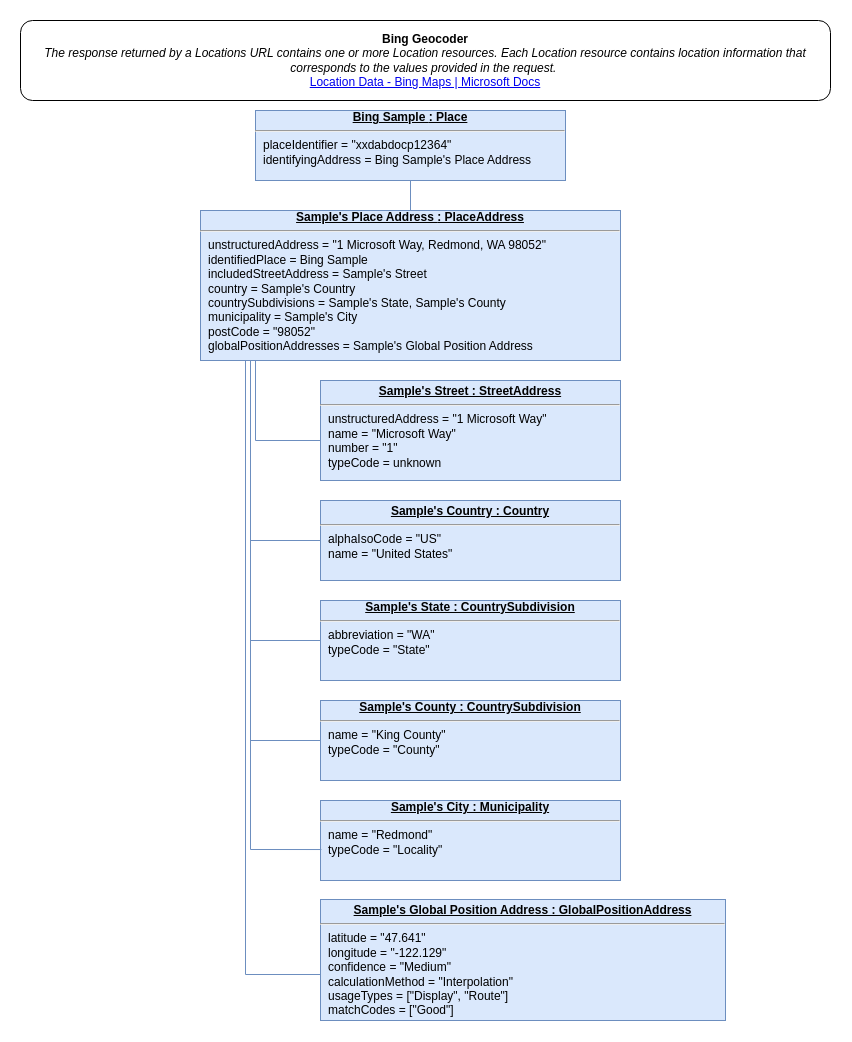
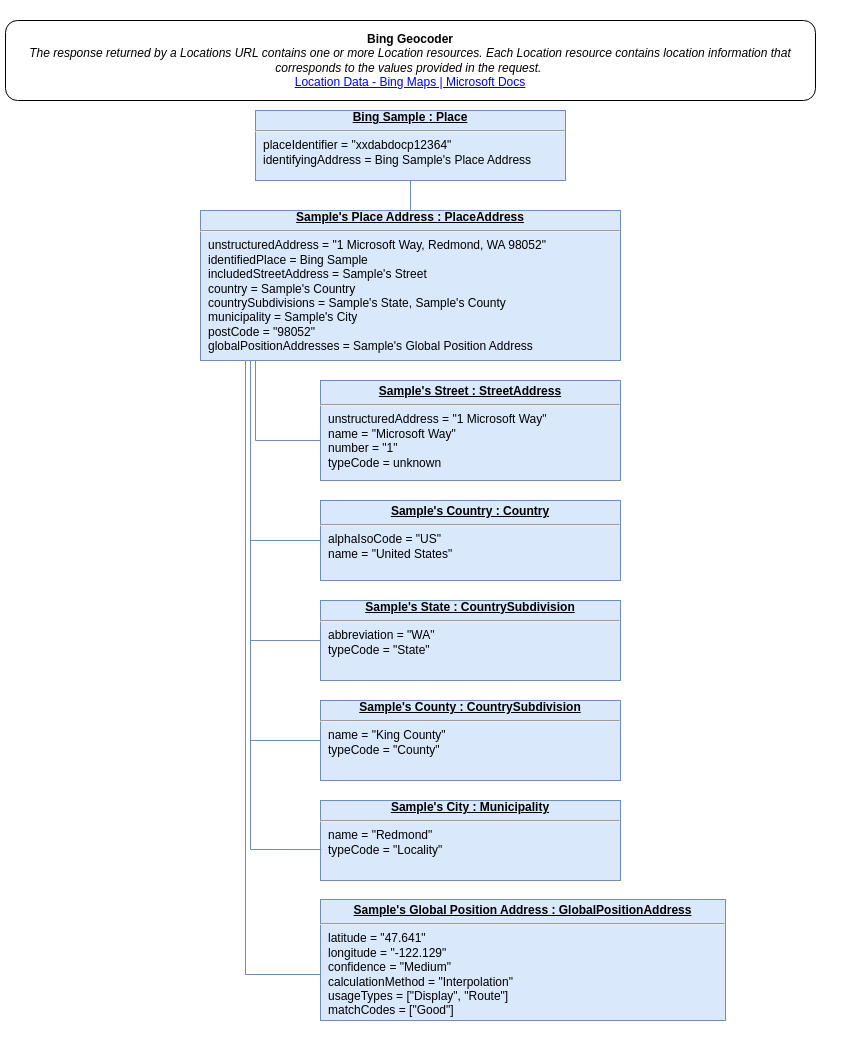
(426, 61) -> (411, 61)
